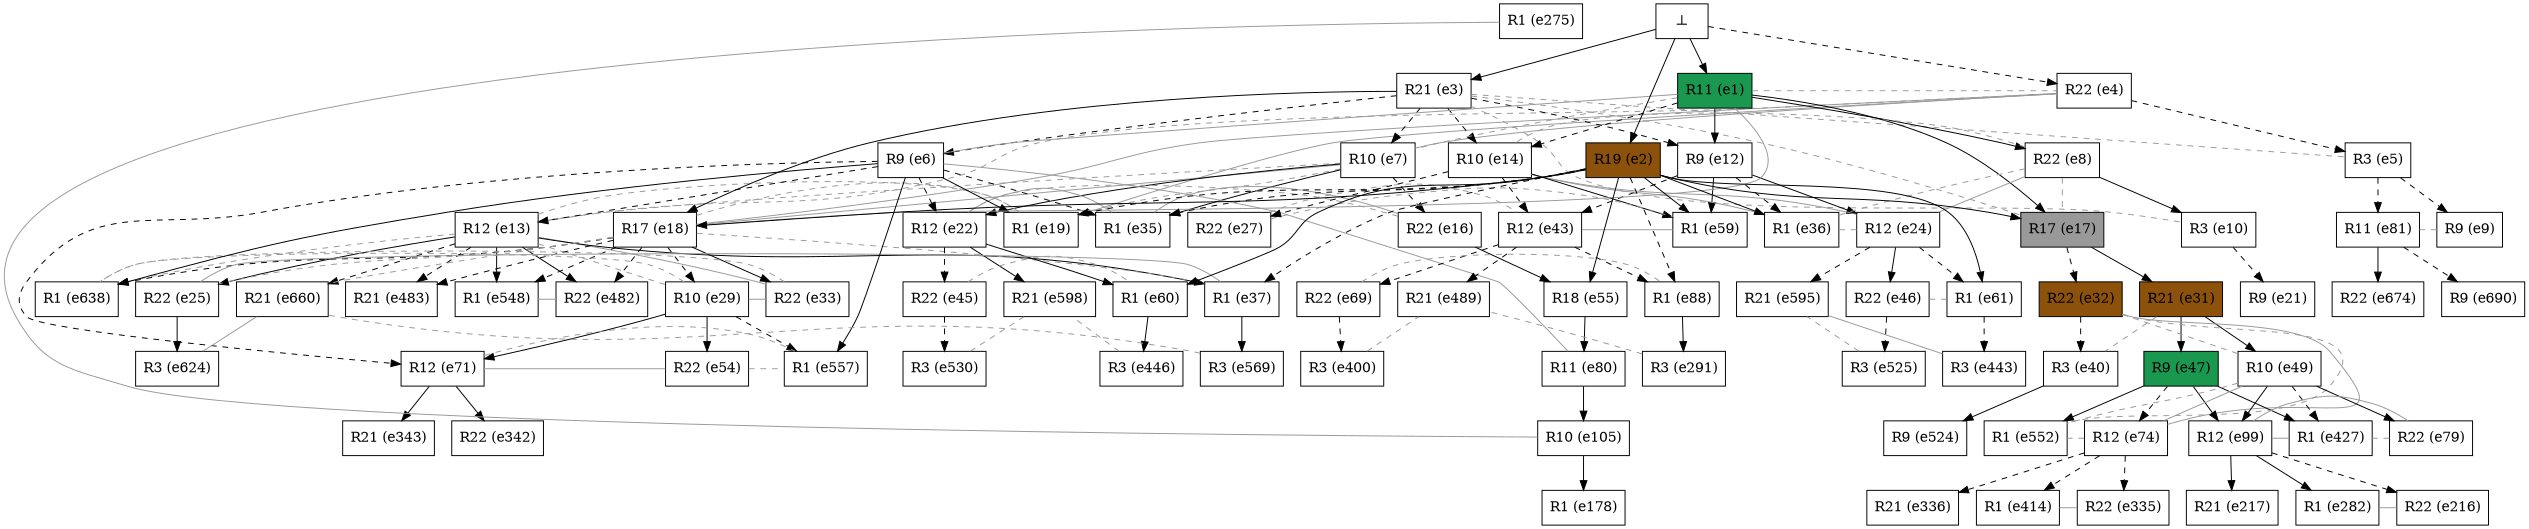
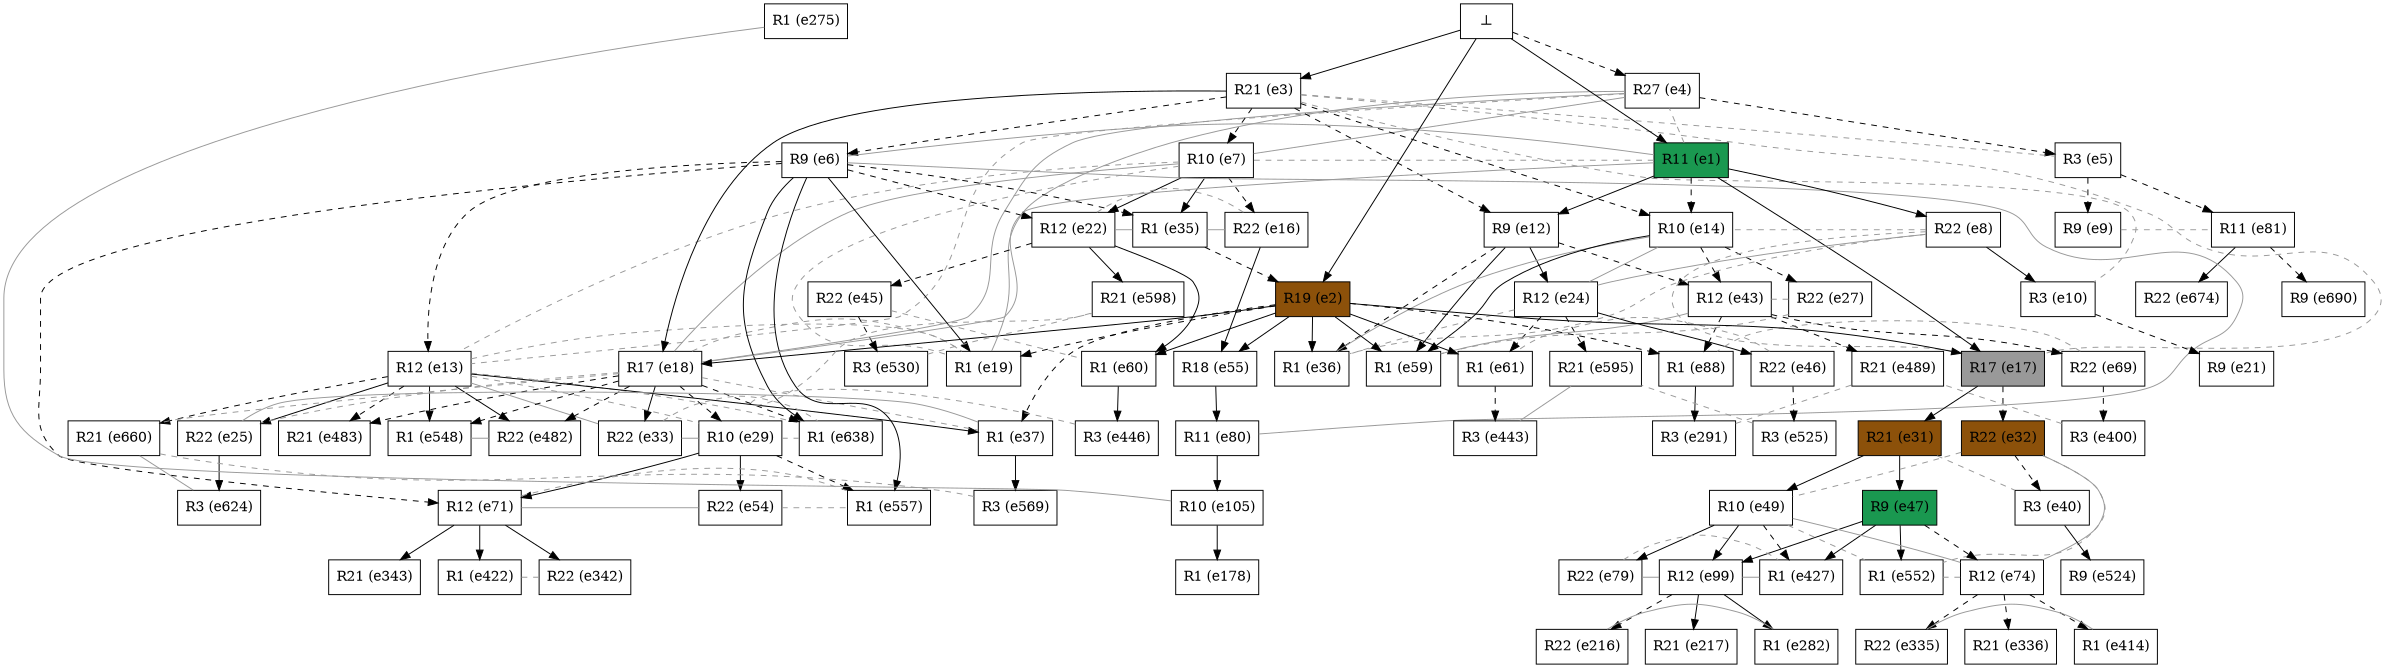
(2094, 91) -> (1662, 91)
(1382, 190) -> (1237, 262)
none -> (480, 577)
